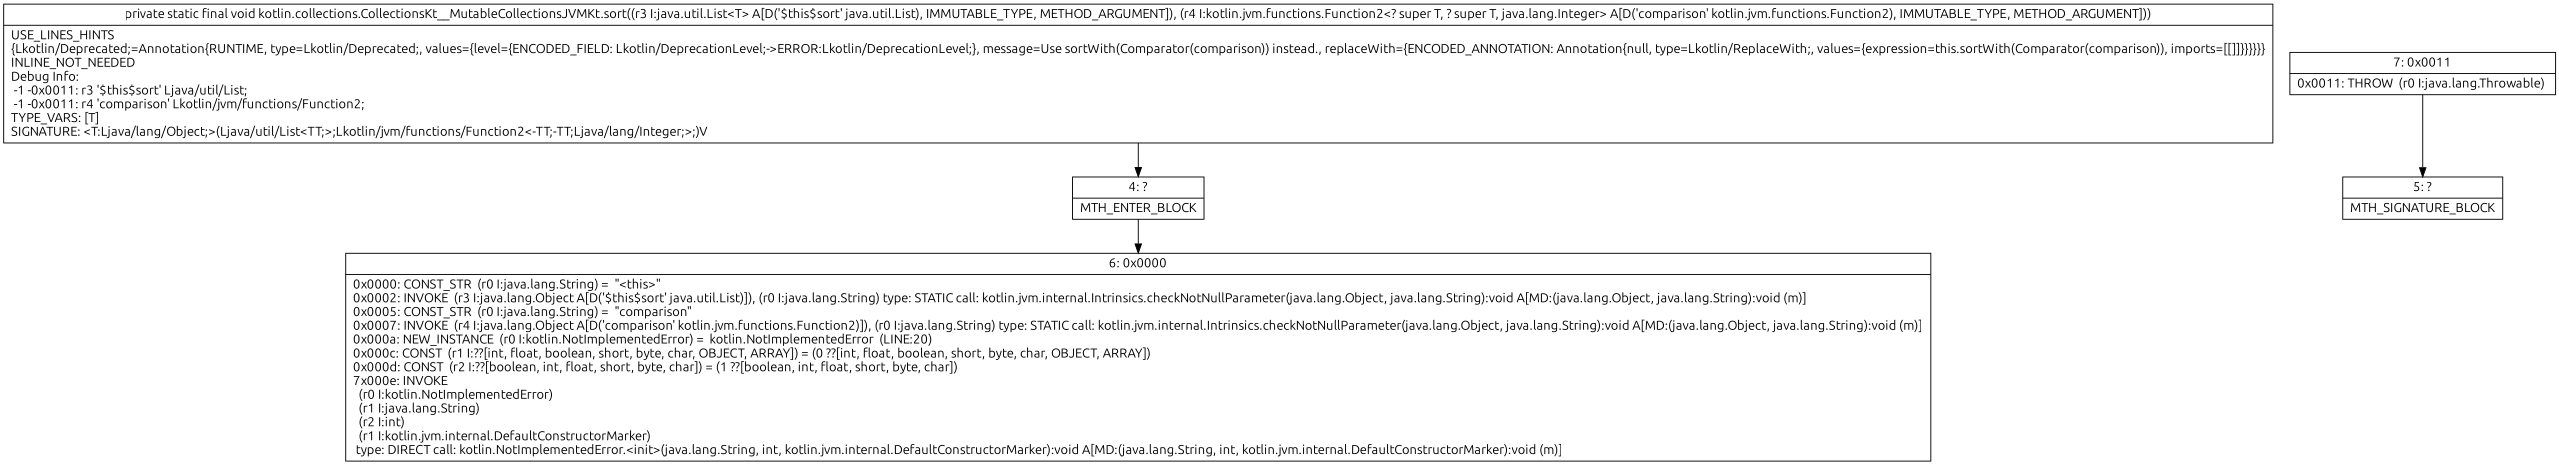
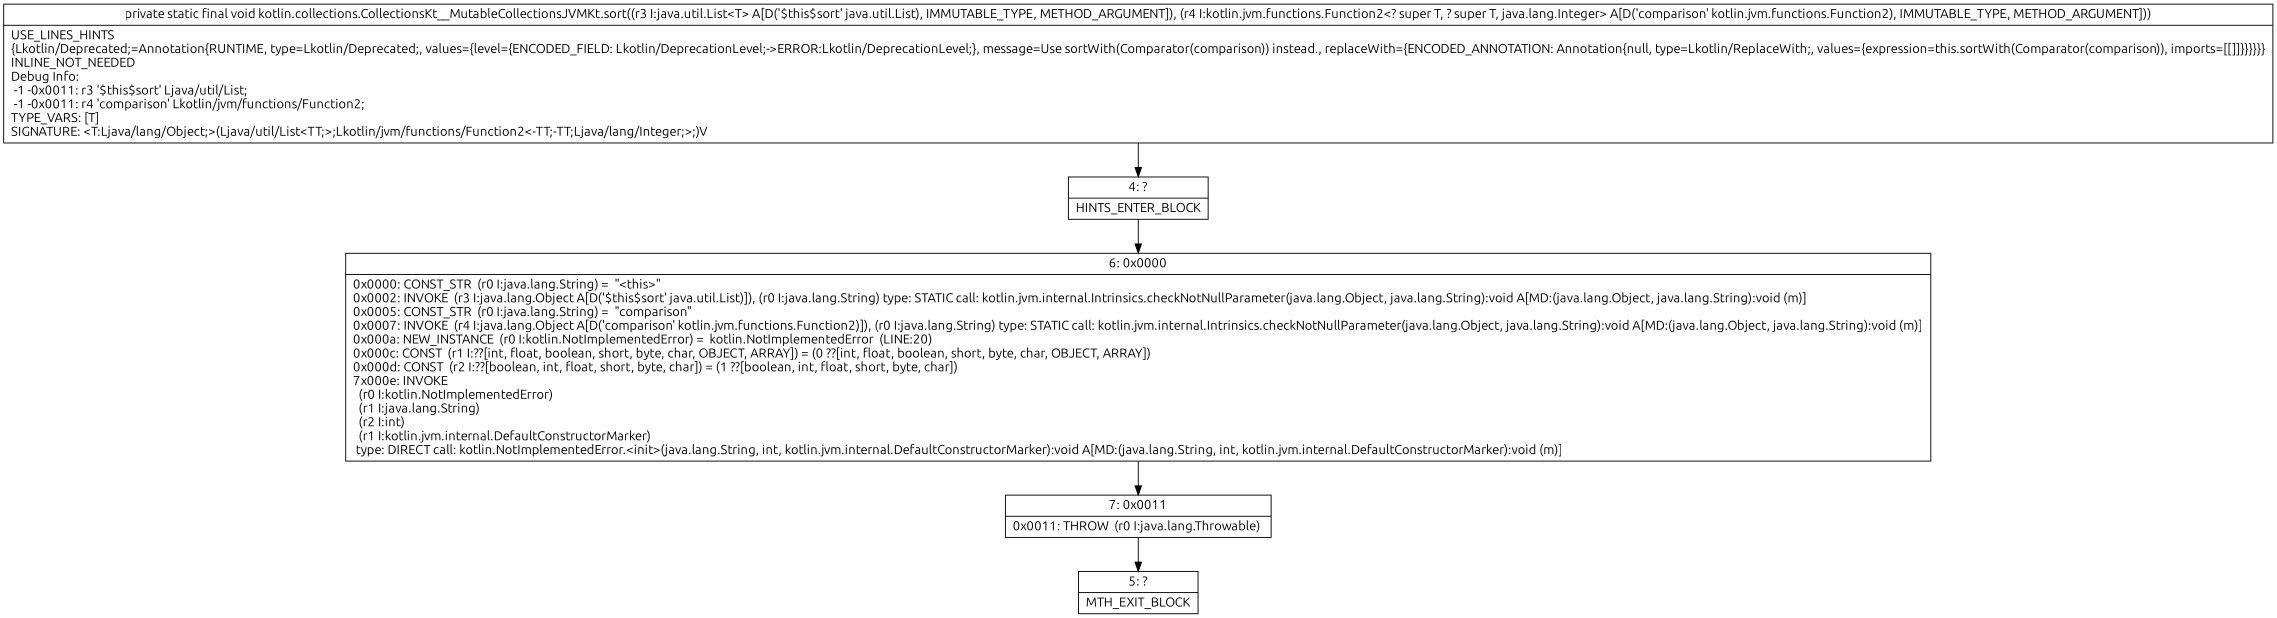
(1138, 208) -> (1138, 208)
(2423, 208) -> (1138, 603)
none -> (1138, 473)
